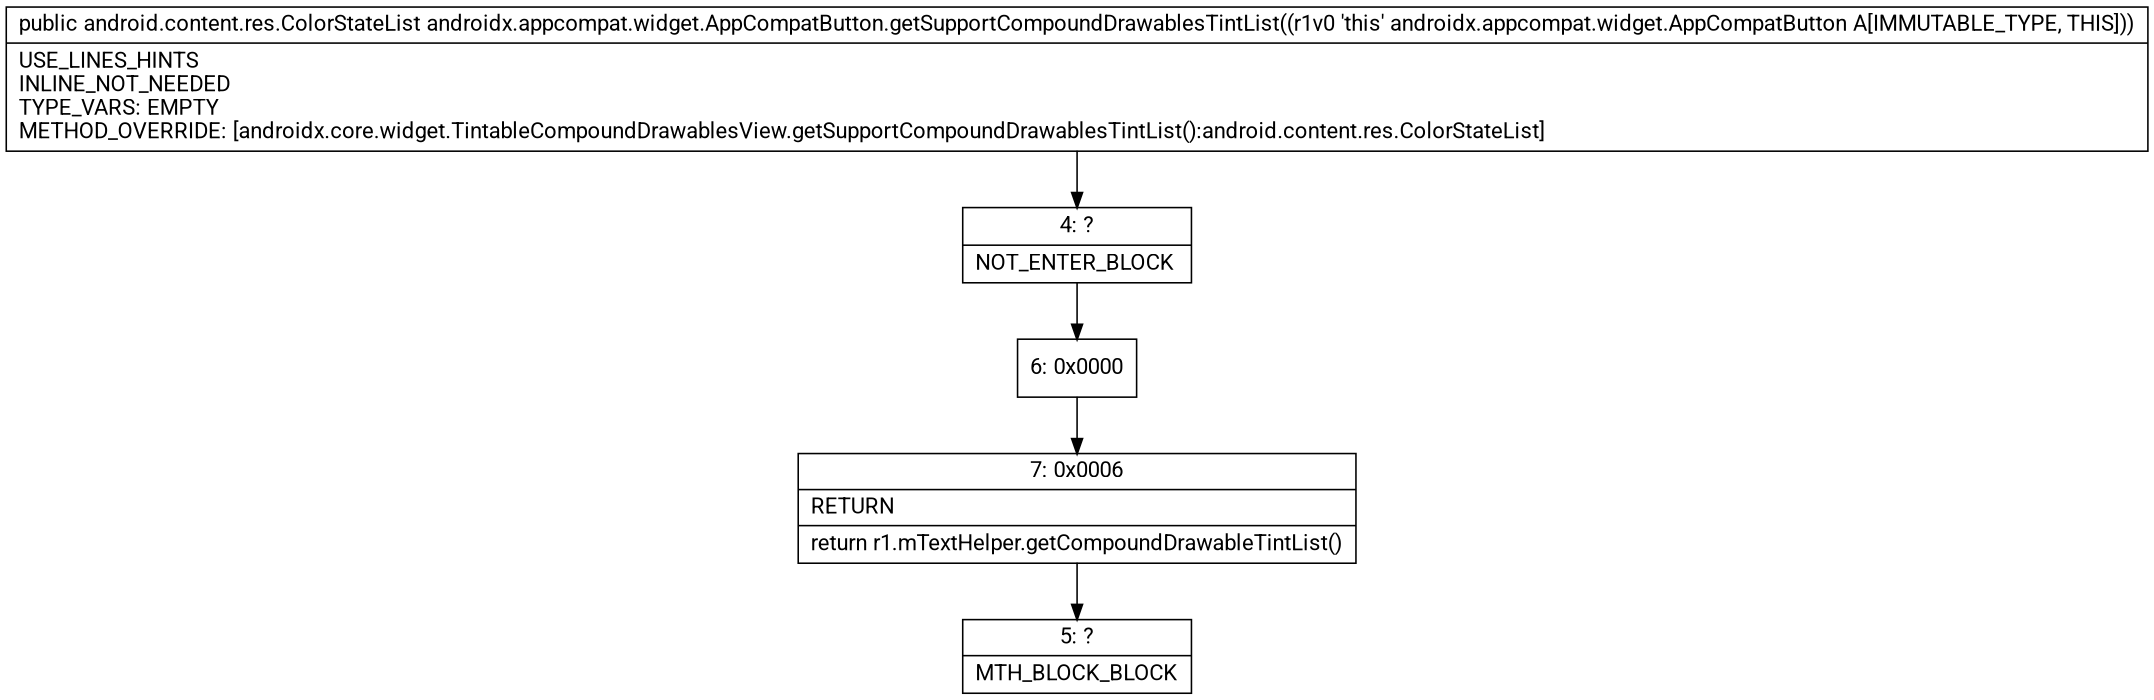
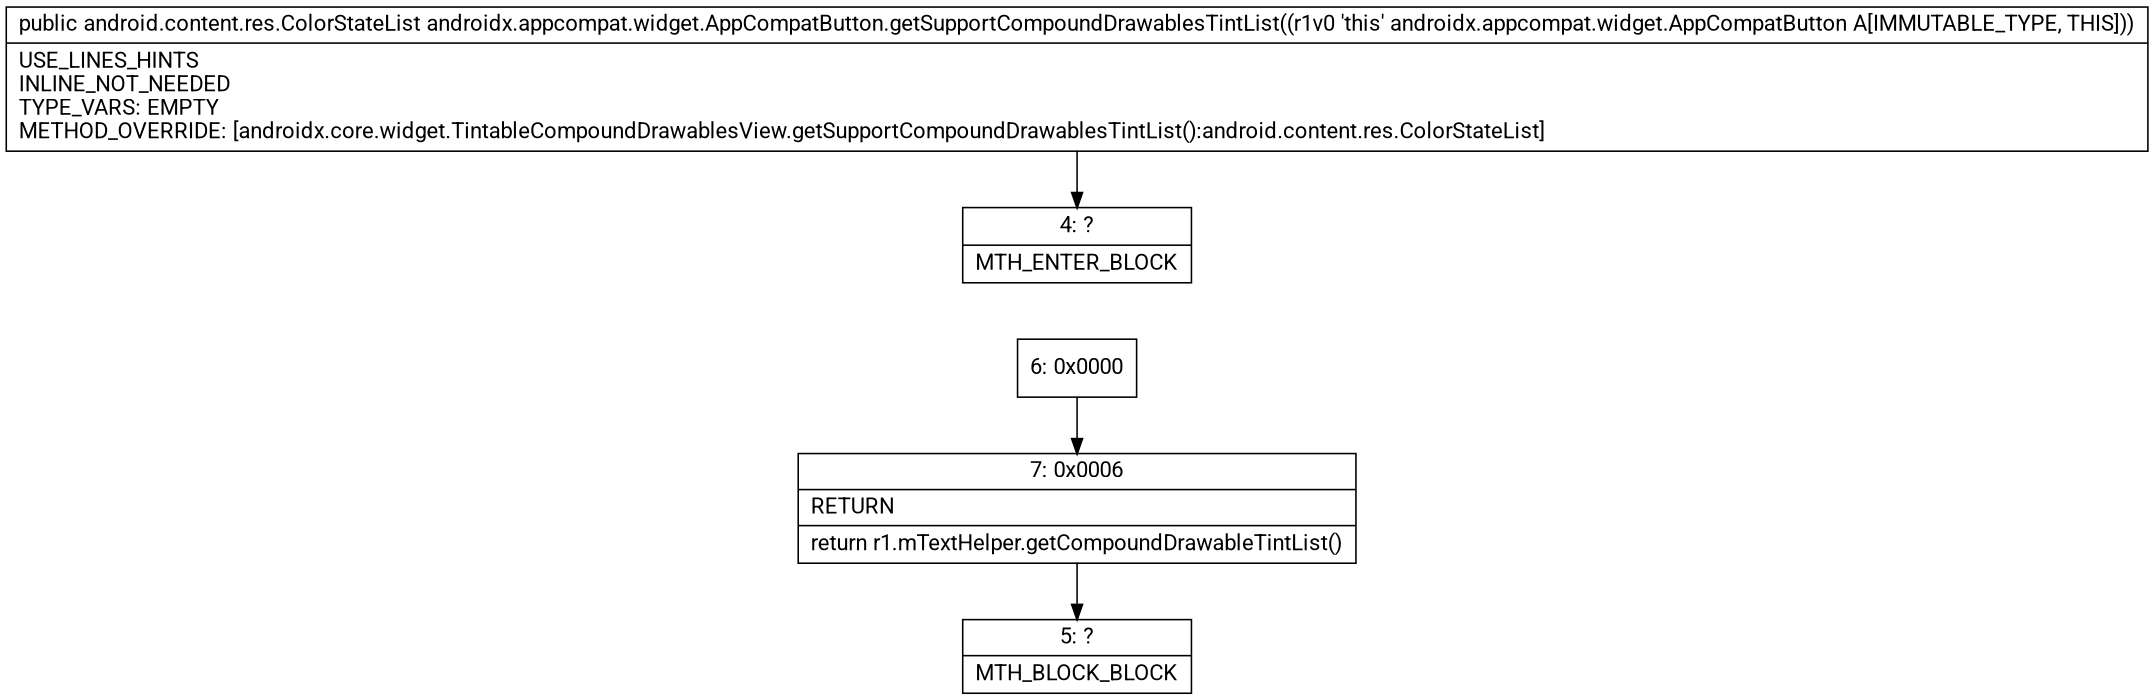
(1075, 263) -> (1077, 263)
(1077, 303) -> none
